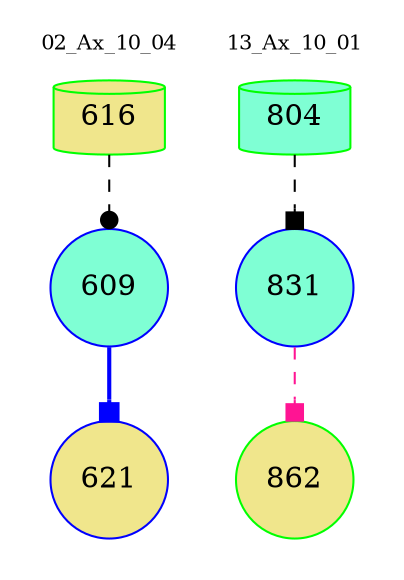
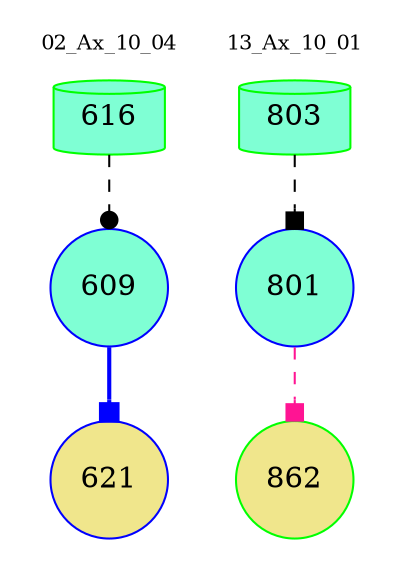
(109, 117) -> (109, 117)
(295, 117) -> (295, 117)
(295, 288) -> (295, 288)
